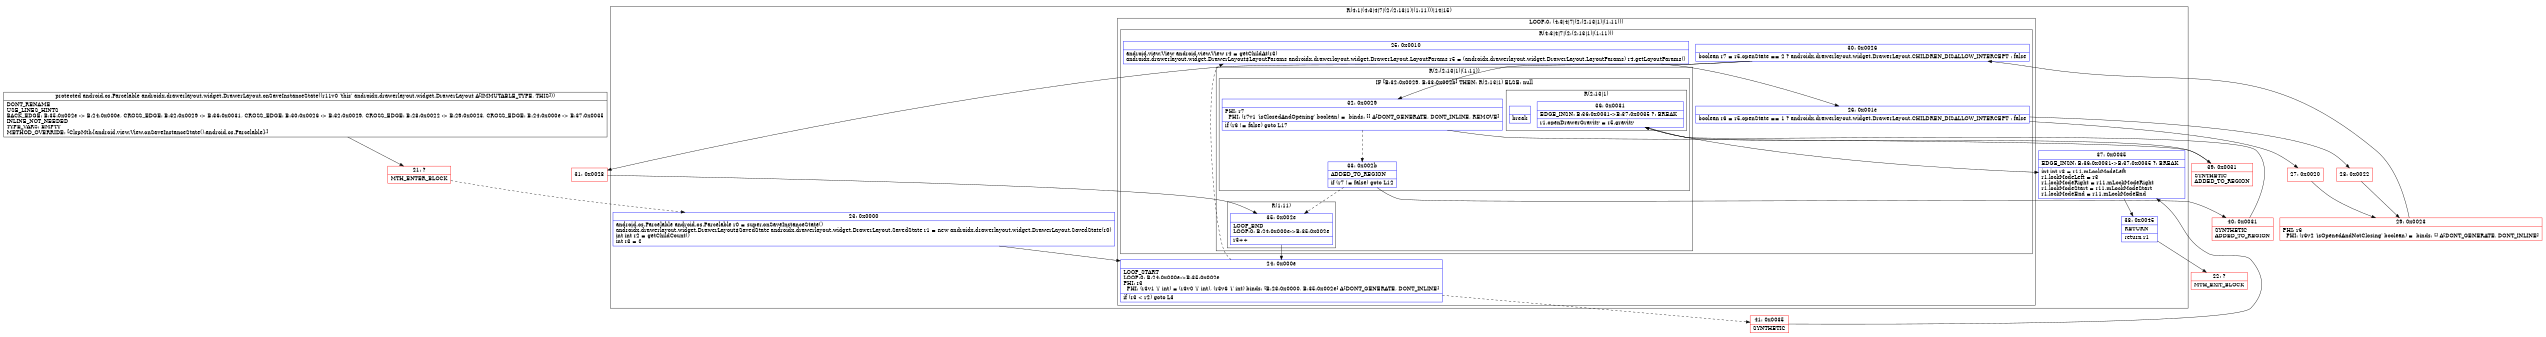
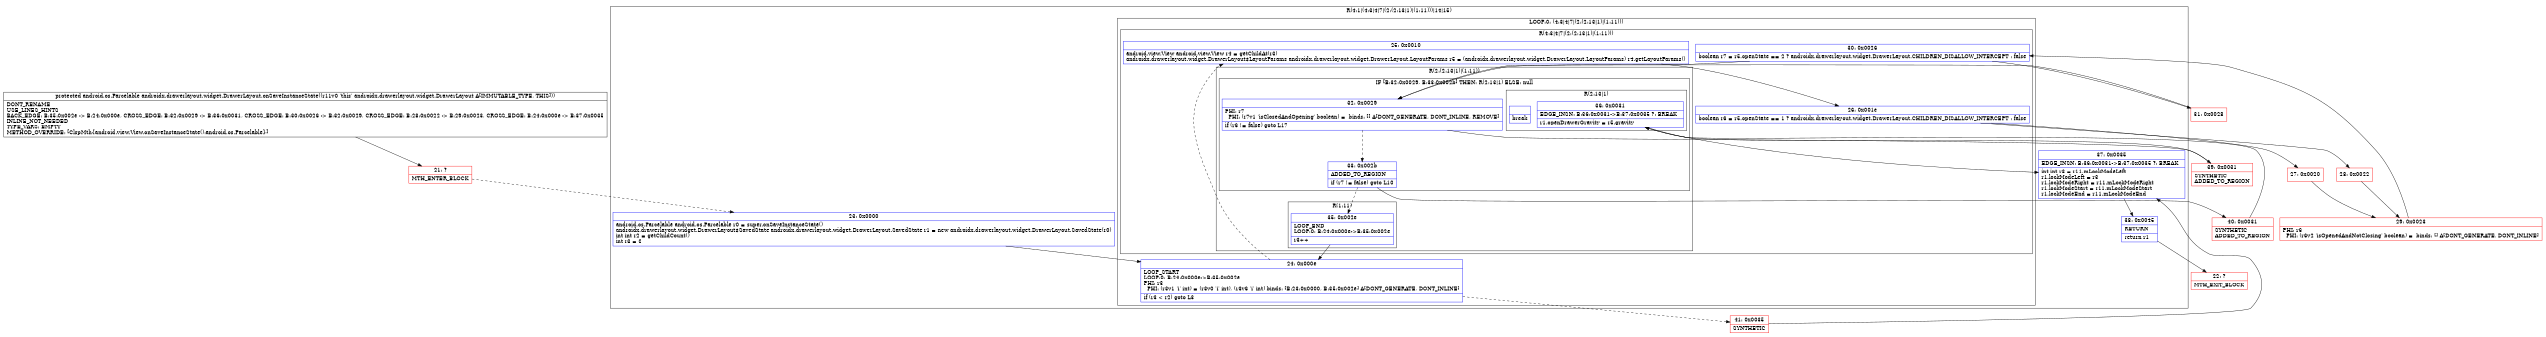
(932, 183) -> (1797, 65)
(1362, 183) -> (1362, 183)
